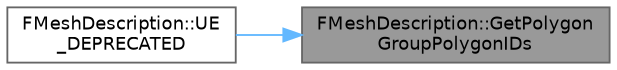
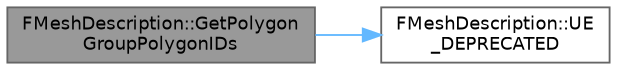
(259, 35) -> (339, 35)
